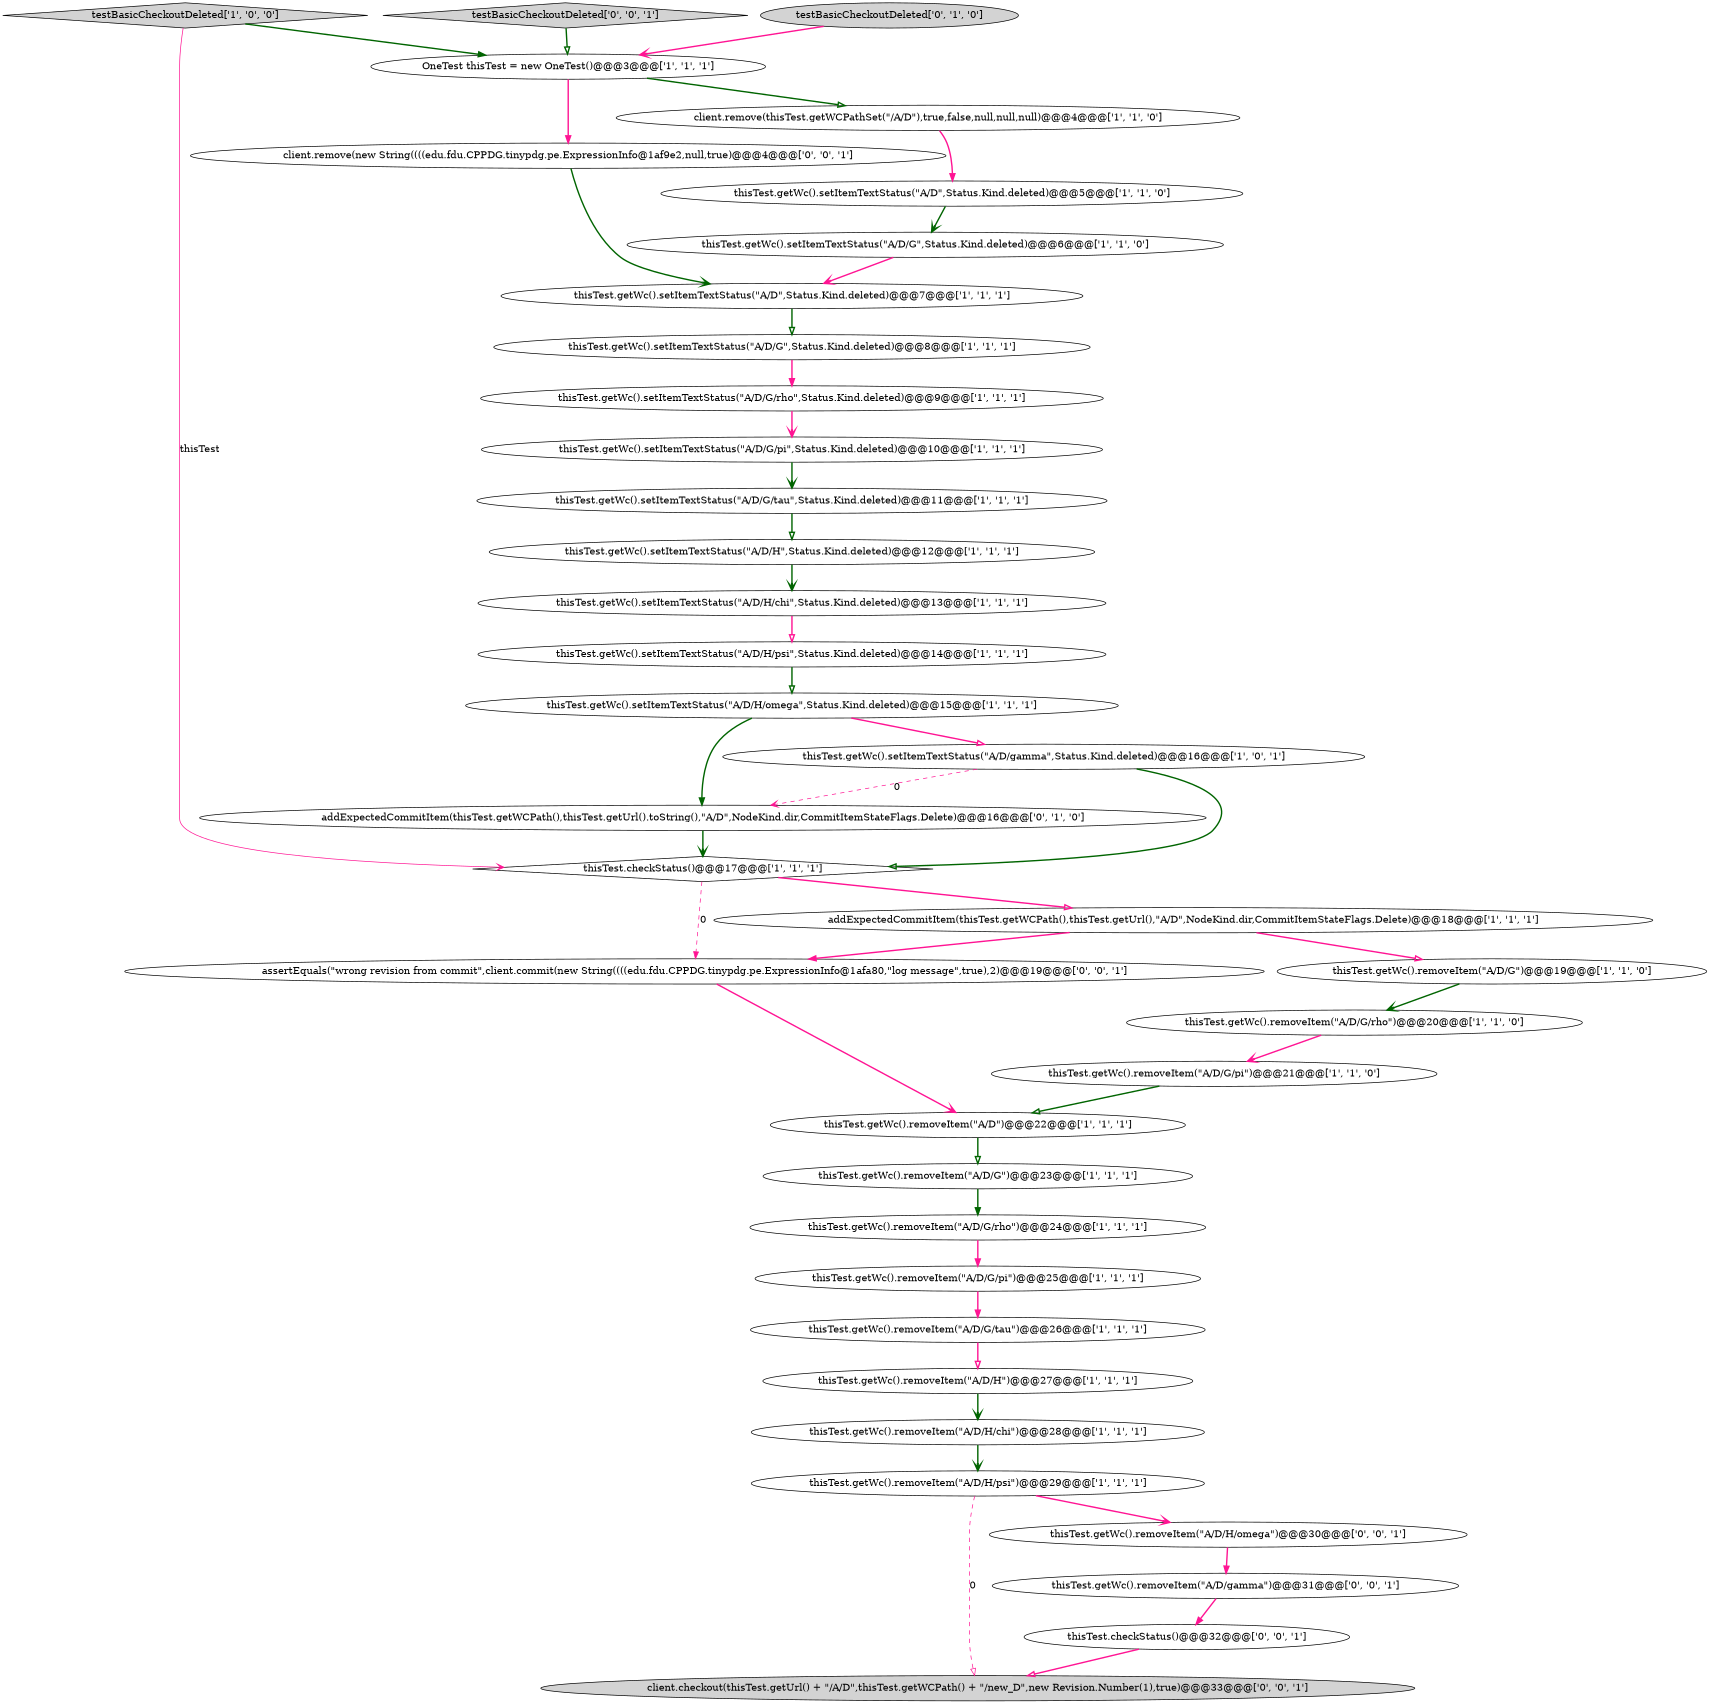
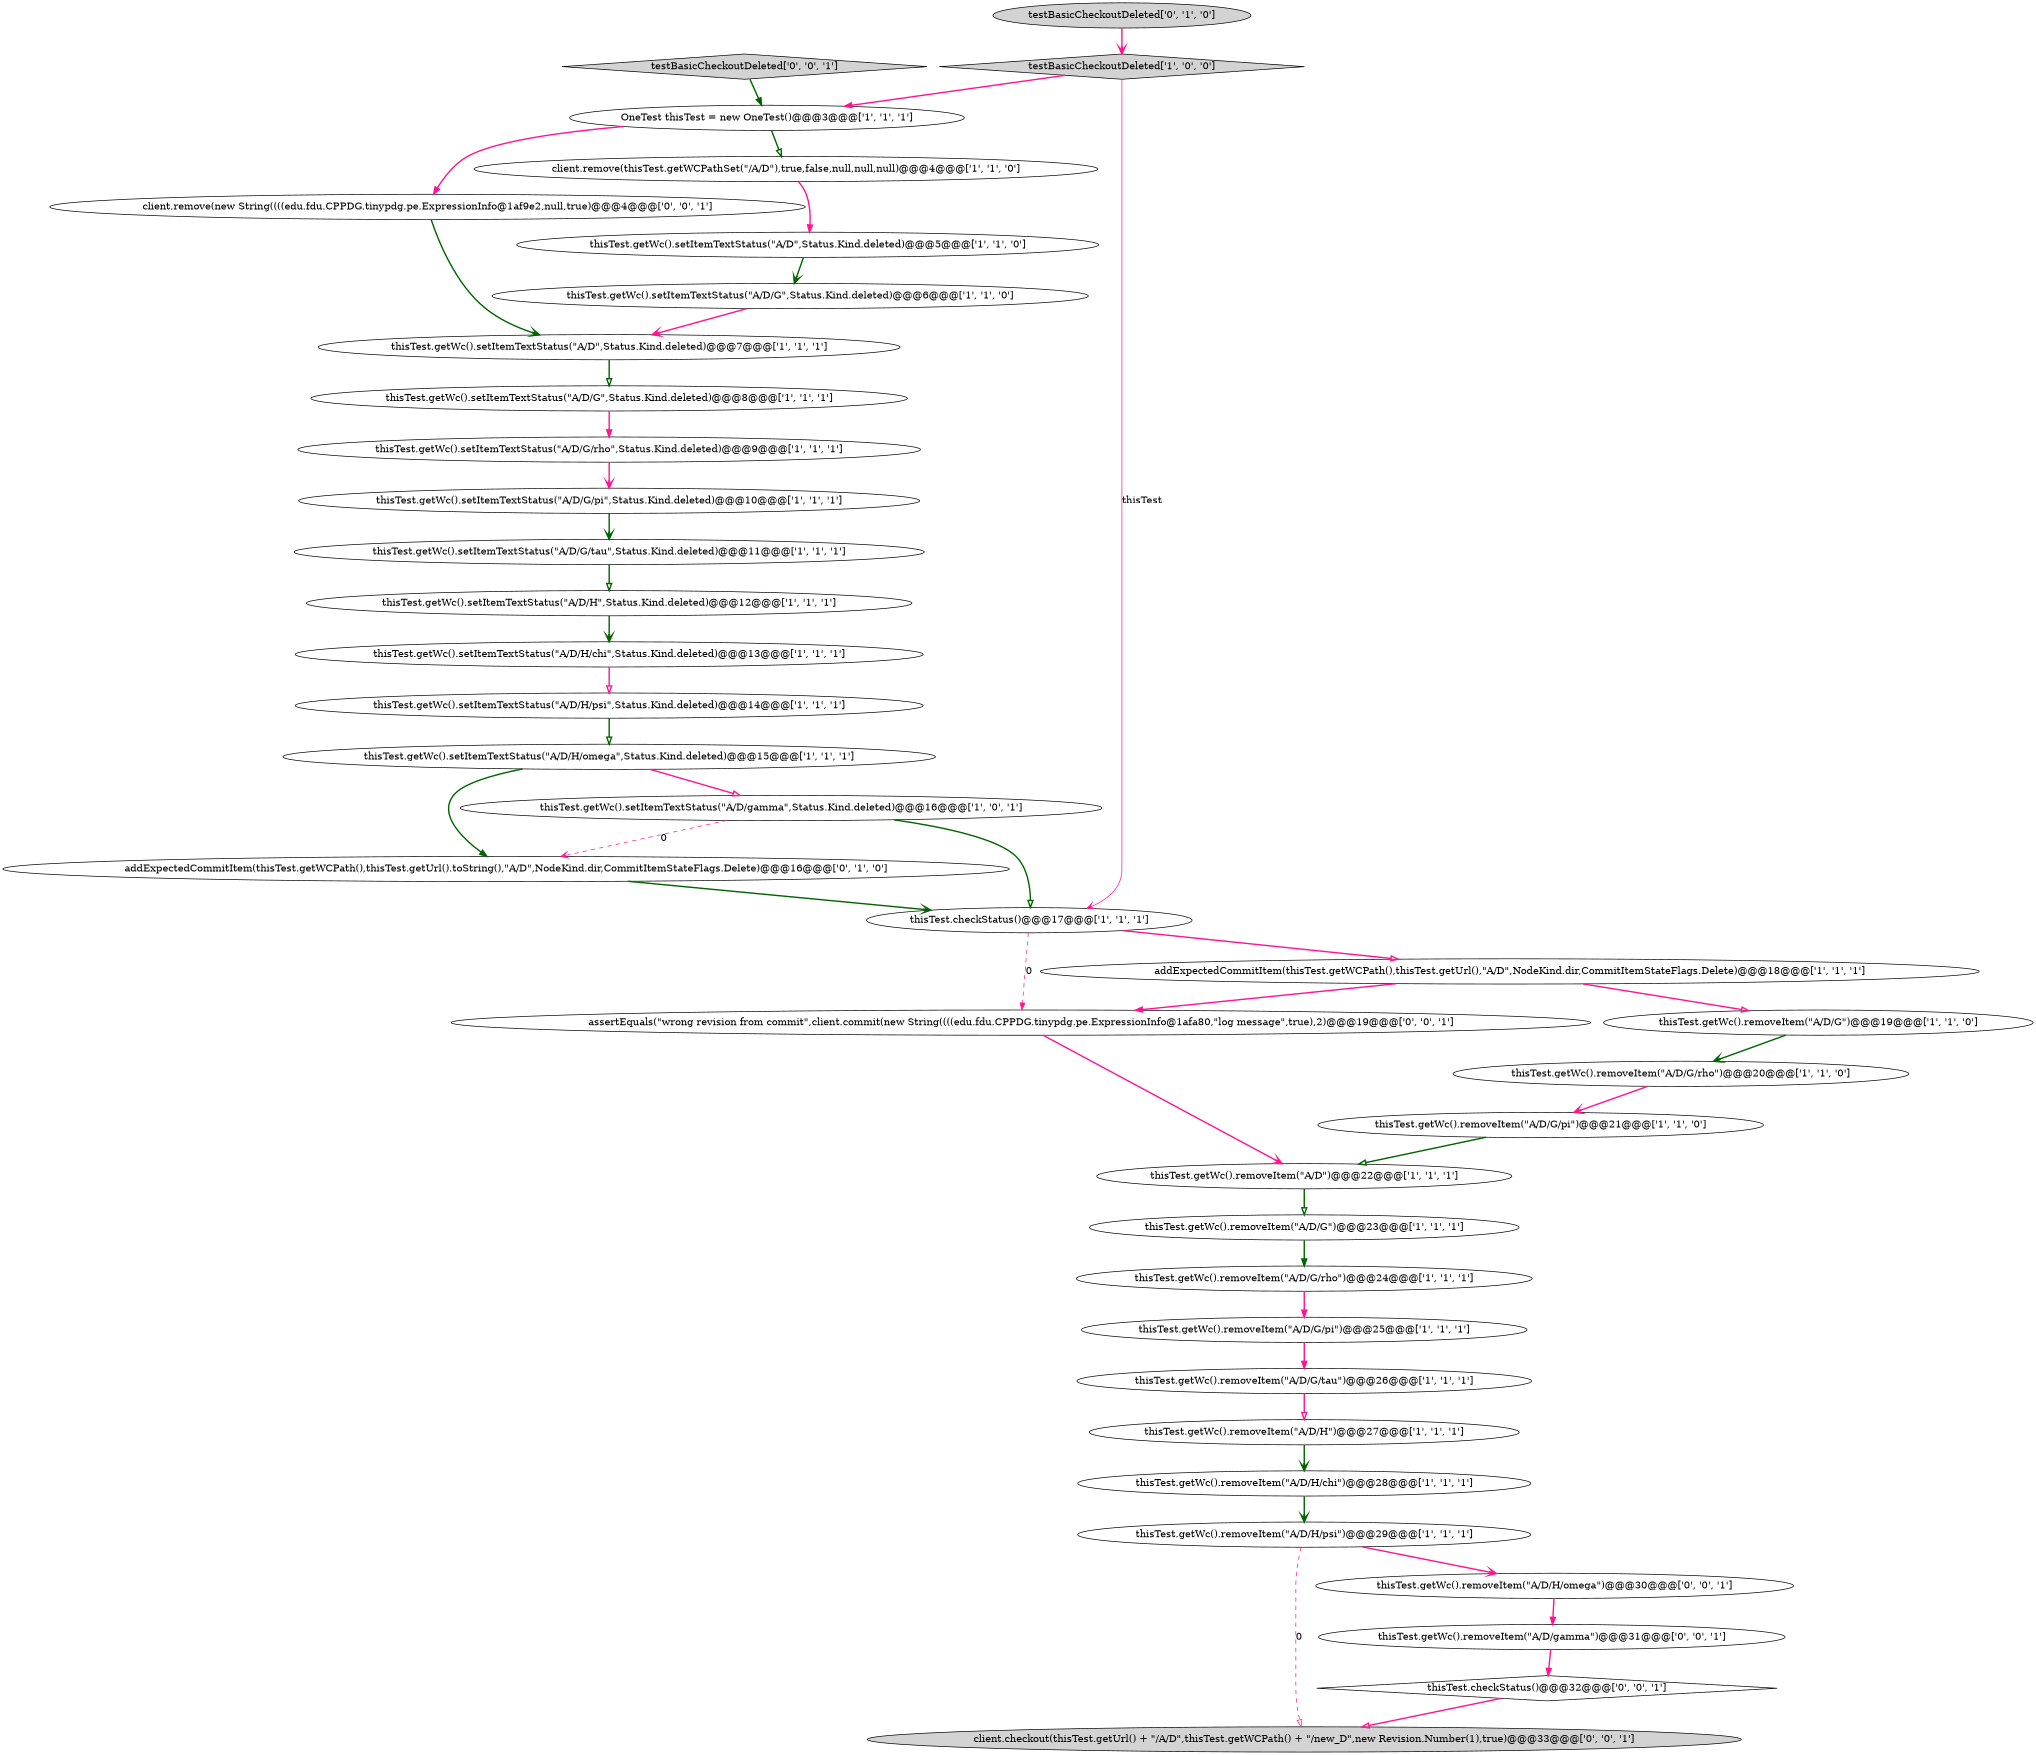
(567, 38) -> (754, 89)
(362, 39) -> (958, 90)
(735, 40) -> (1122, 38)
(703, 869) -> (1029, 920)
(1187, 1637) -> (1547, 1688)
